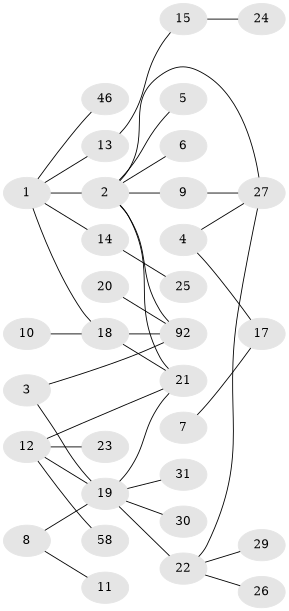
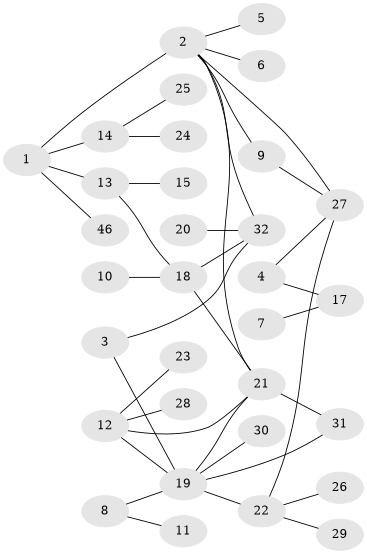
(223, 19) -> (144, 137)
(57, 267) -> (144, 230)
(183, 334) -> (262, 230)
none -> (303, 405)
(105, 541) -> (183, 404)
